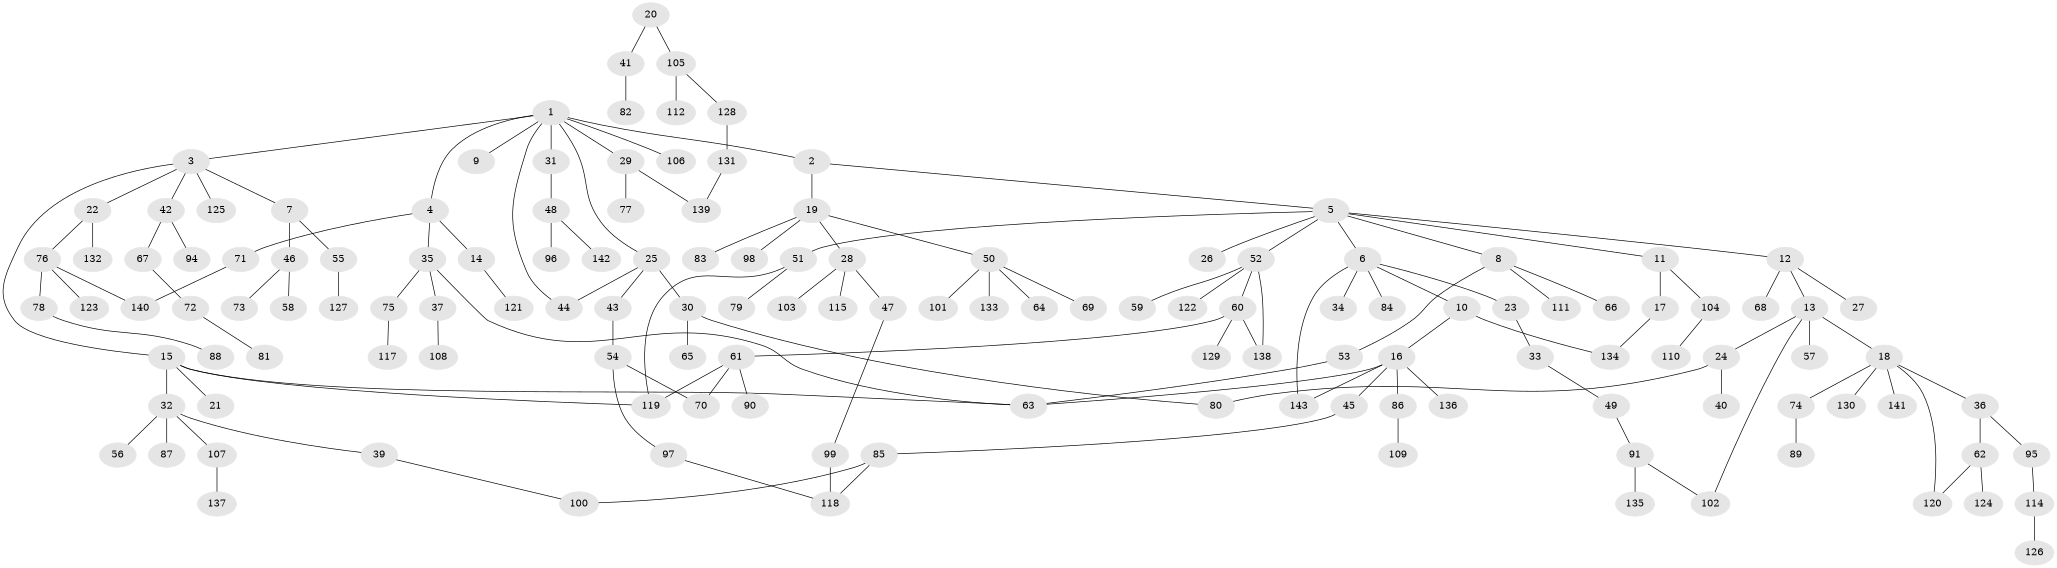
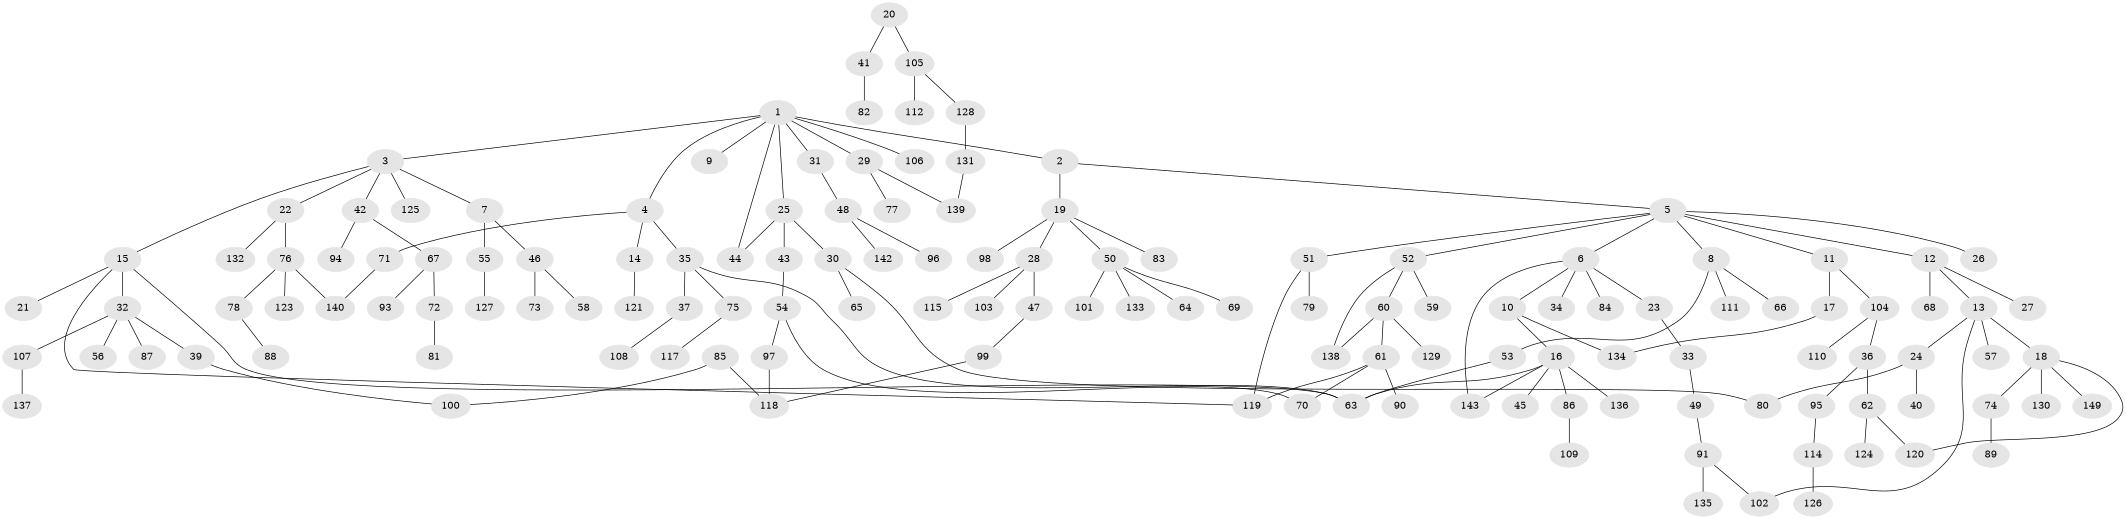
none -> (385, 308)
(1188, 308) -> none
(1932, 382) -> (1874, 333)
(1897, 406) -> (2092, 406)
(1117, 443) -> none
